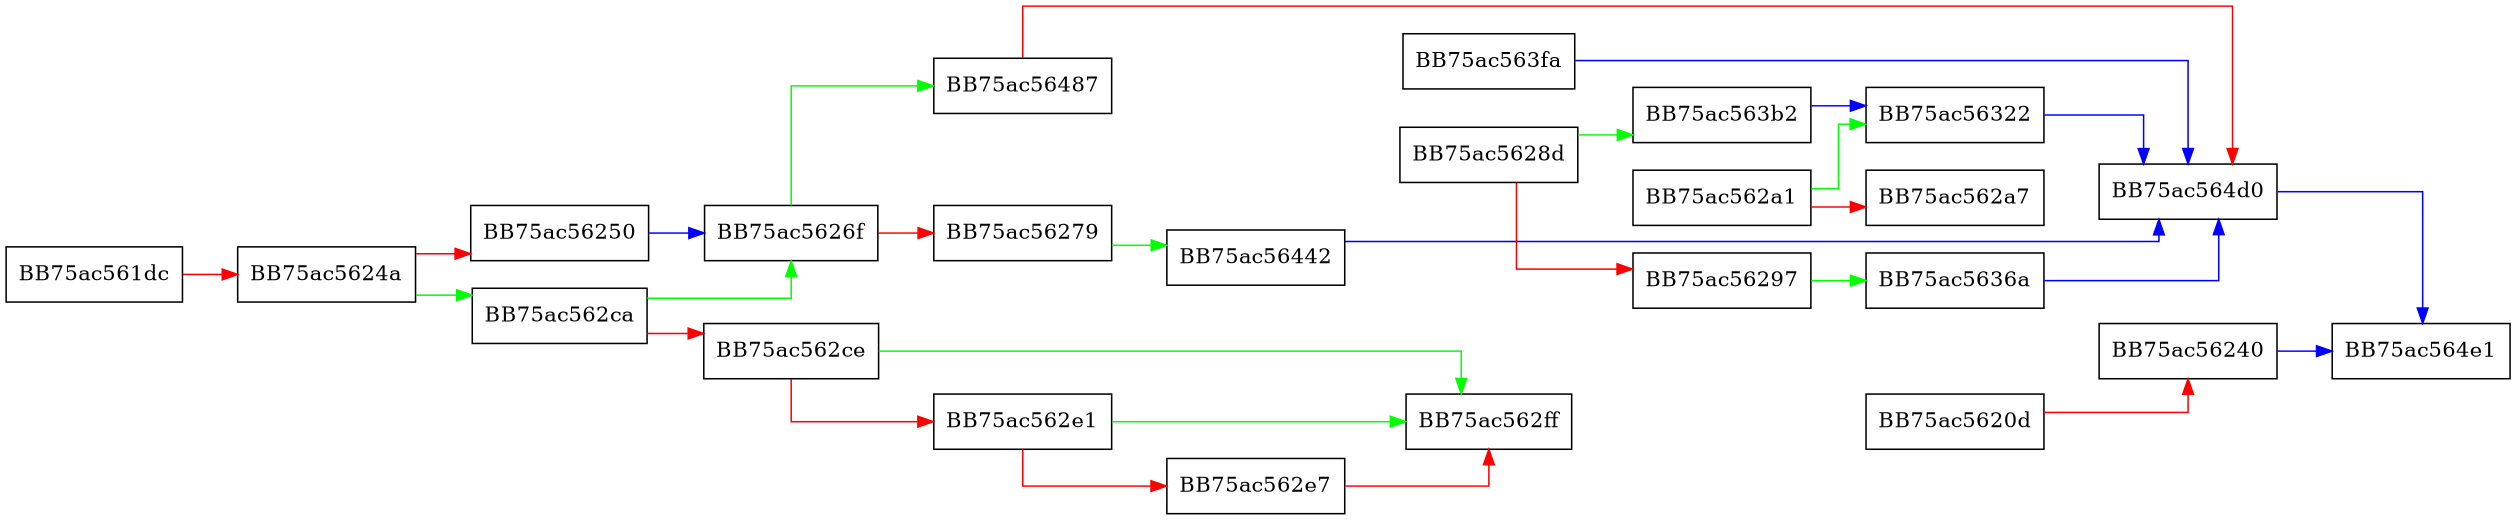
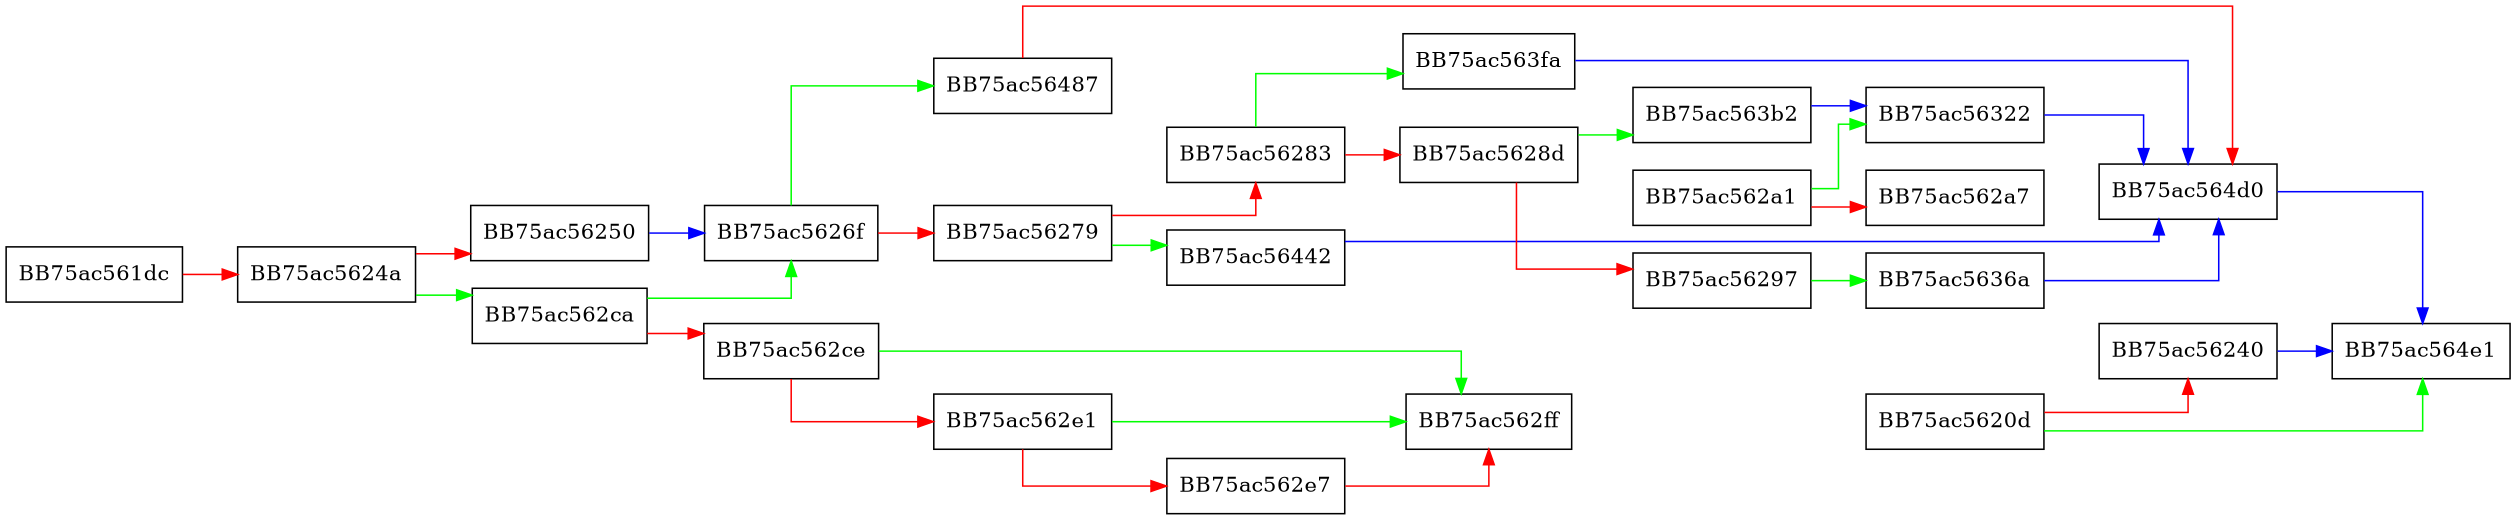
none -> (1256, 155)
none -> (2252, 431)
